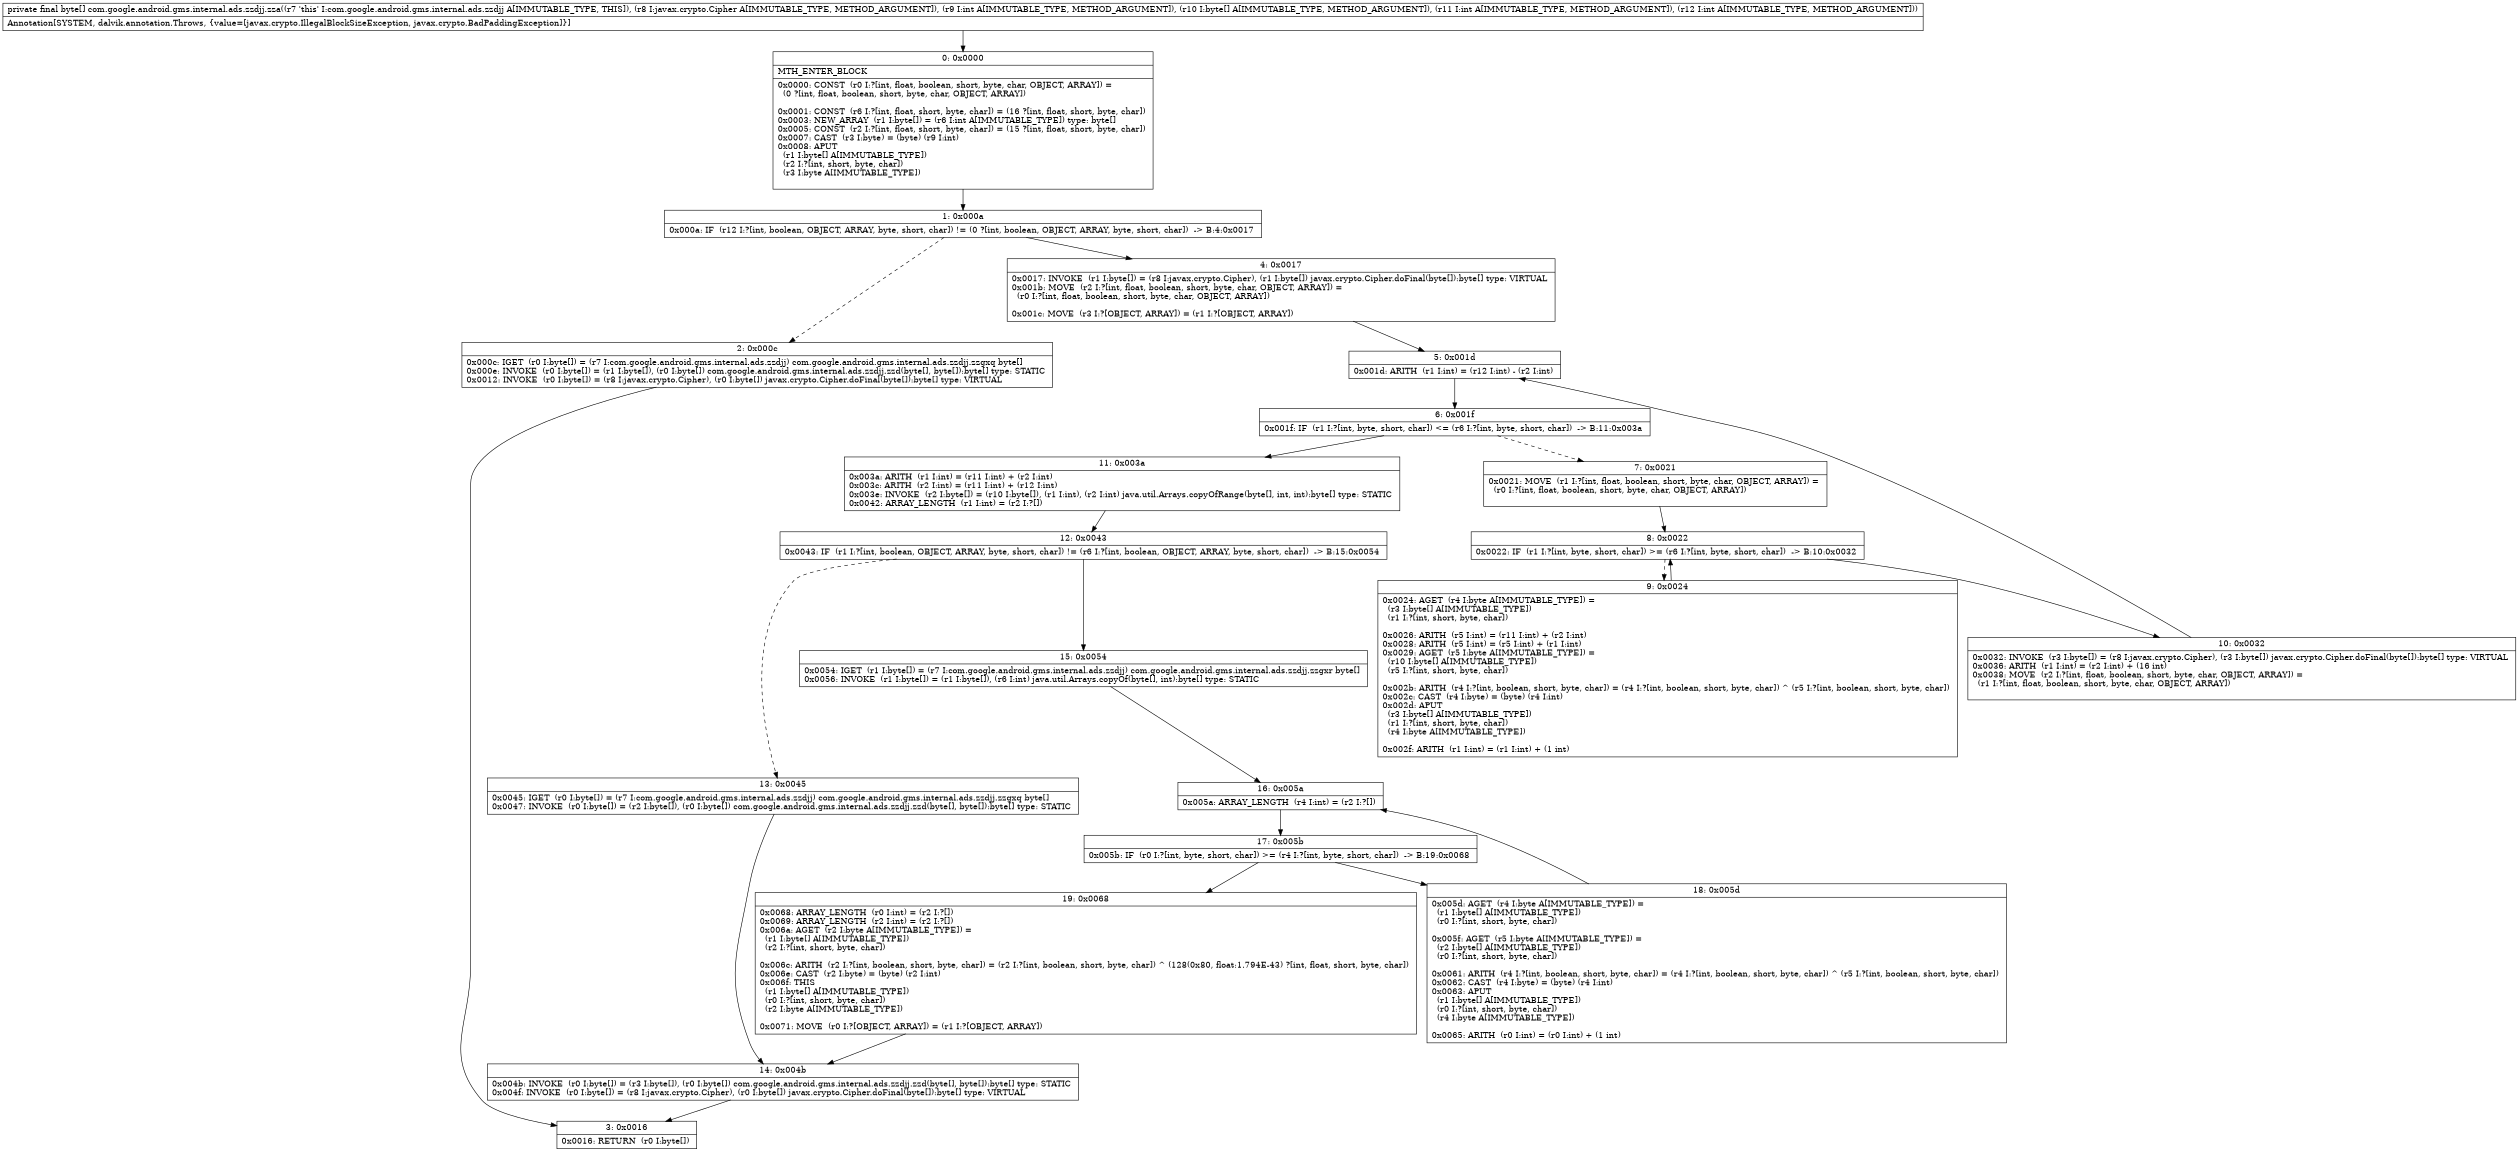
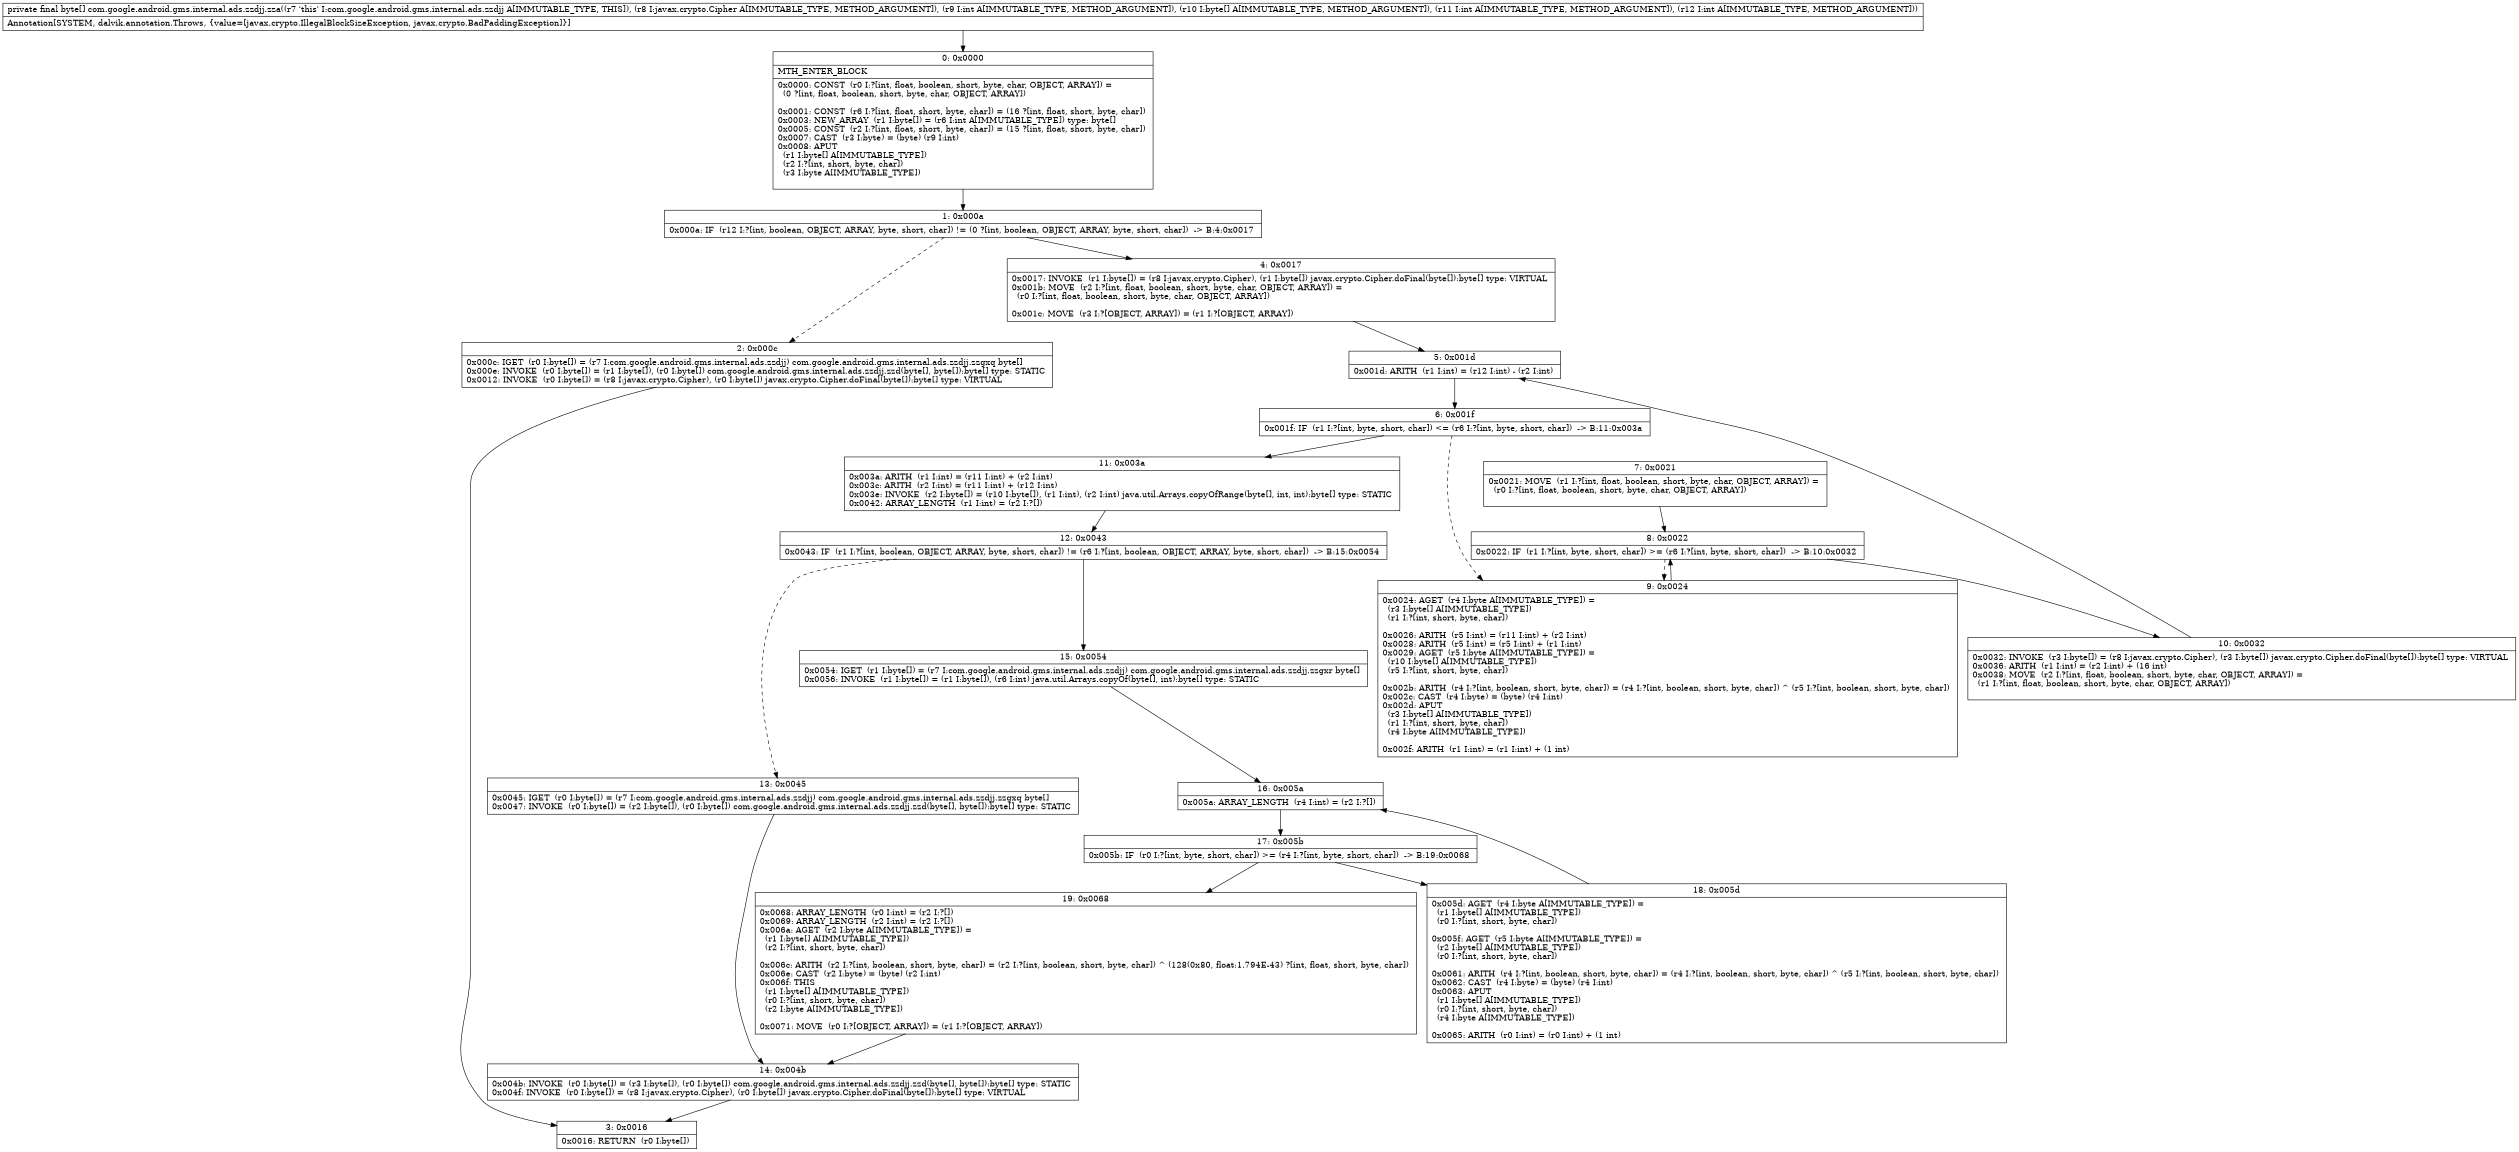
(1538, 448) -> (1449, 510)
